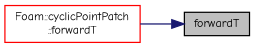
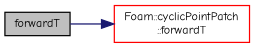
(156, 24) -> (86, 24)
